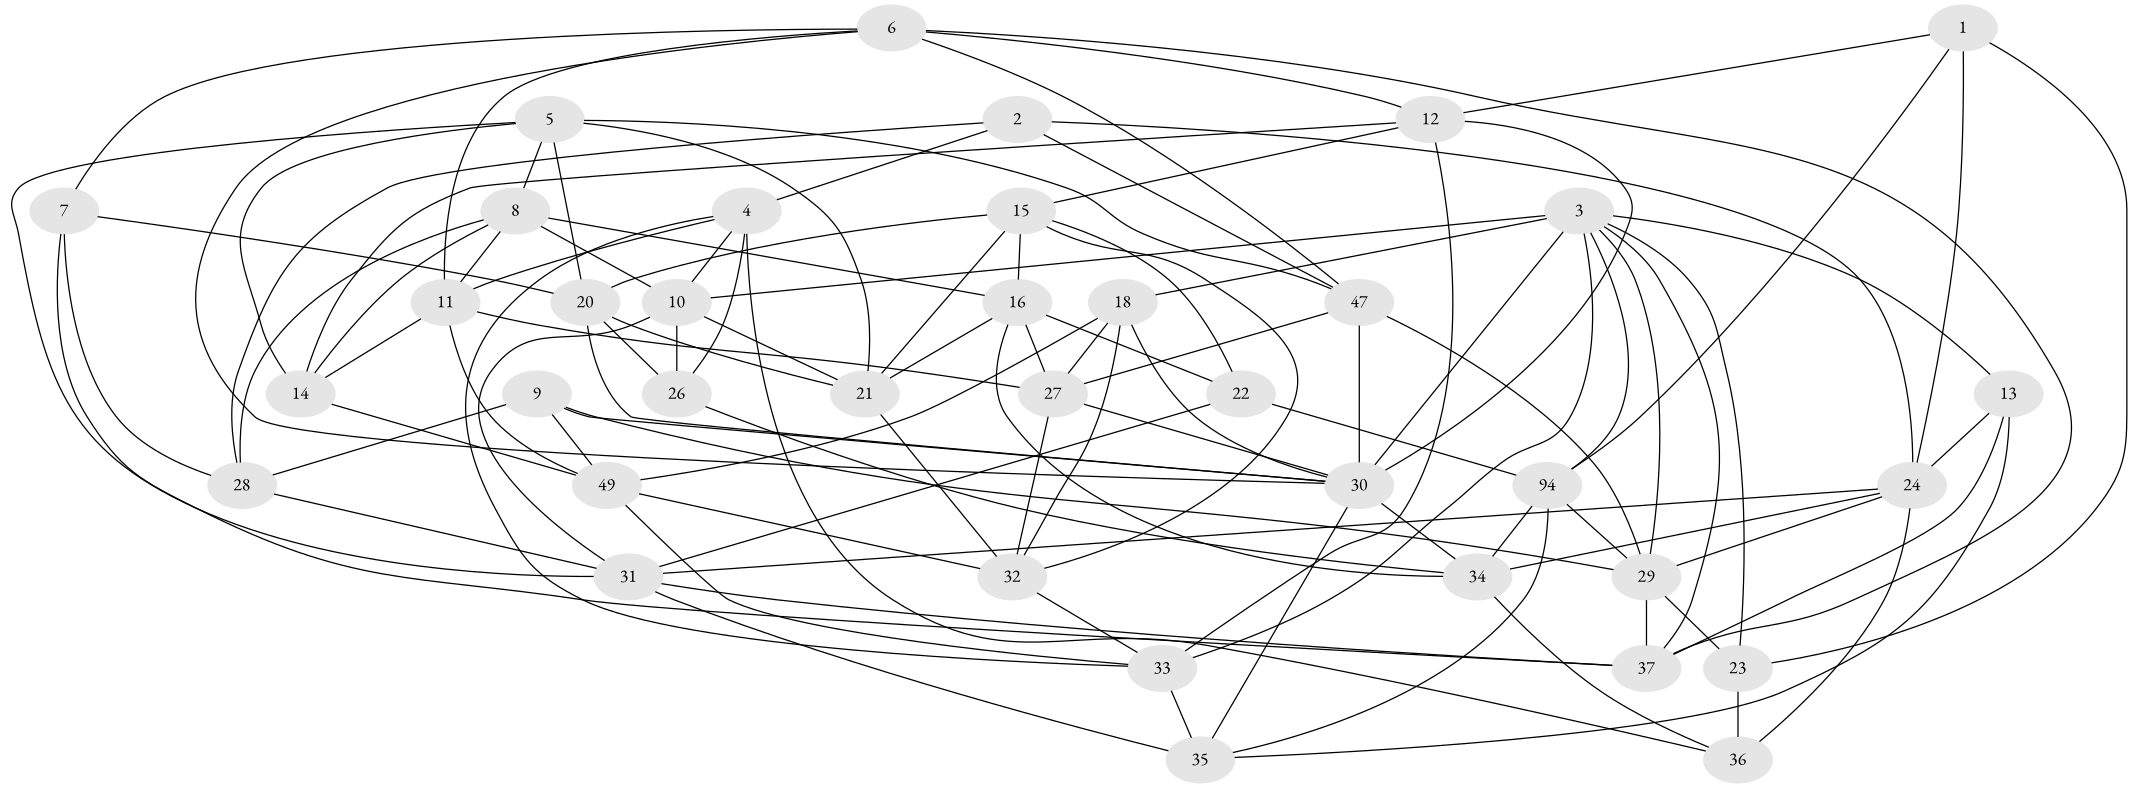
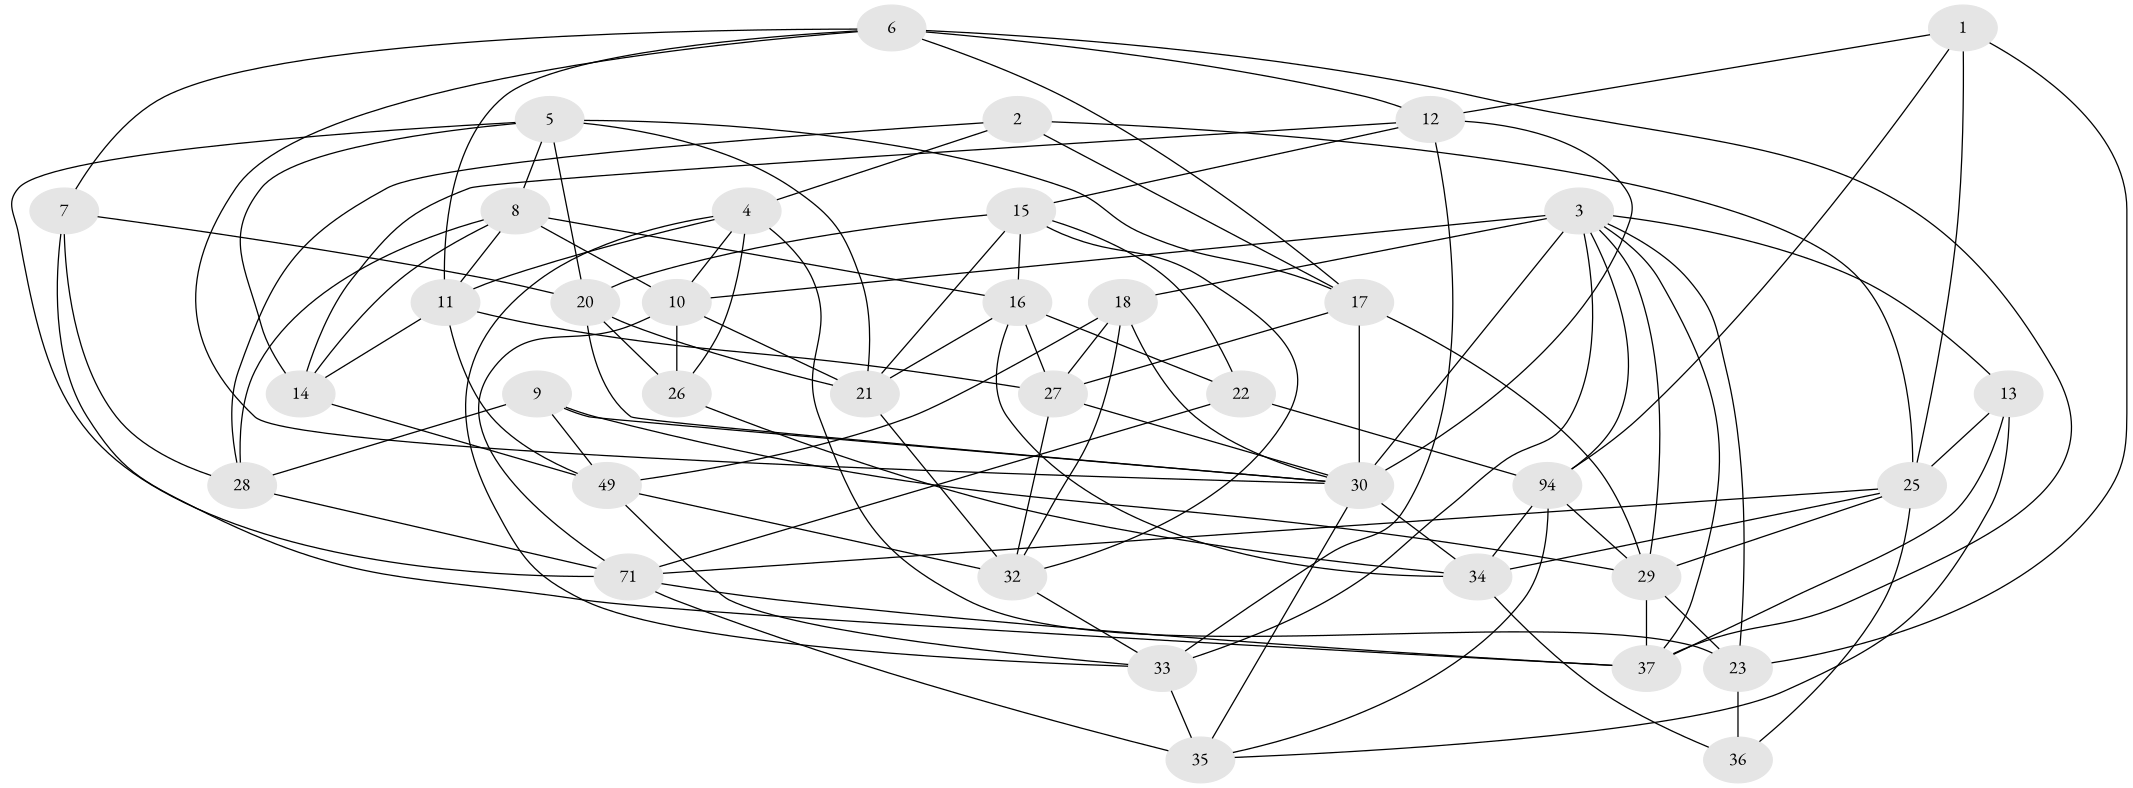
(1359, 302) -> (1359, 302)
(1912, 485) -> (1912, 485)
(629, 577) -> (629, 577)
(1035, 642) -> (996, 609)
